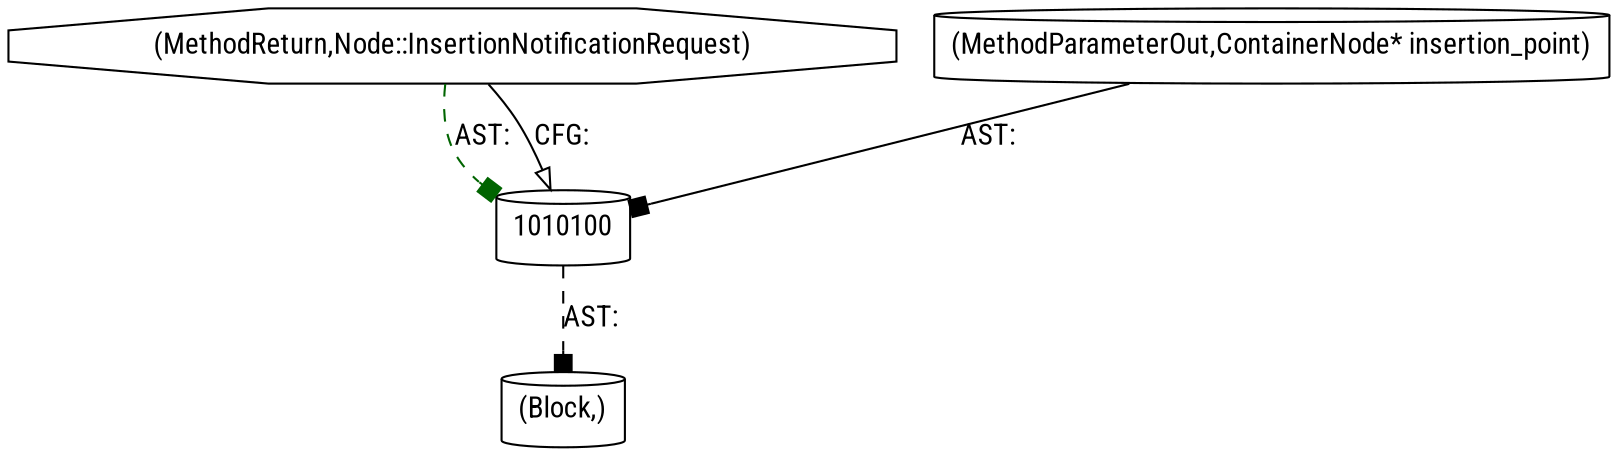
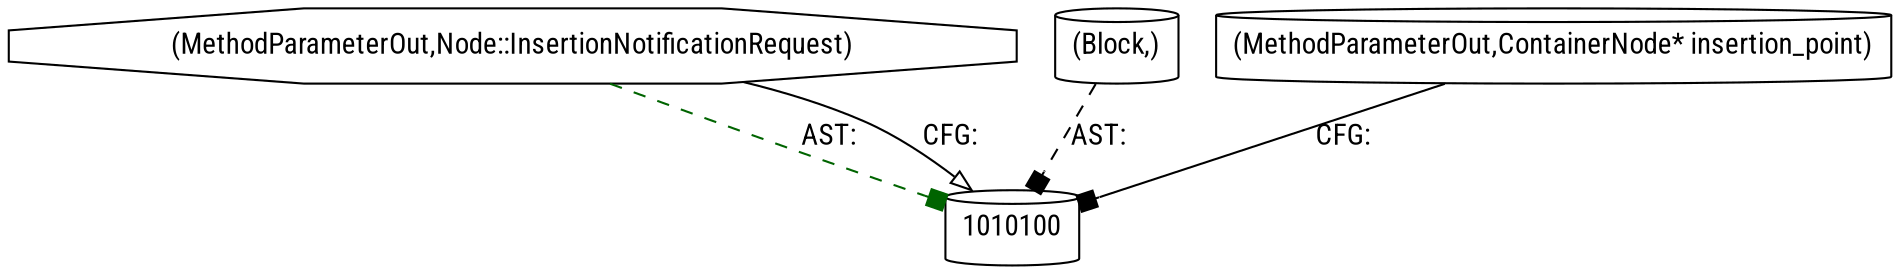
(452, 46) -> (513, 46)
(992, 137) -> (1347, 137)
(563, 308) -> (1070, 128)
